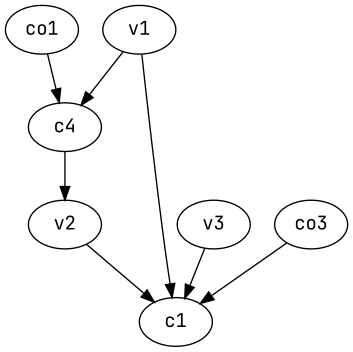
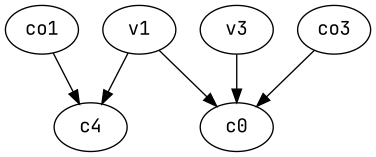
(65, 225) -> none
(176, 322) -> (237, 127)
